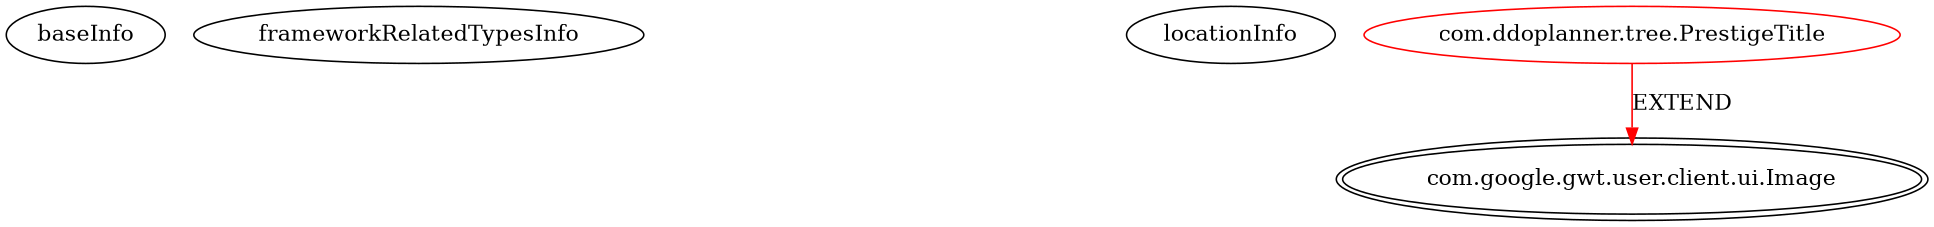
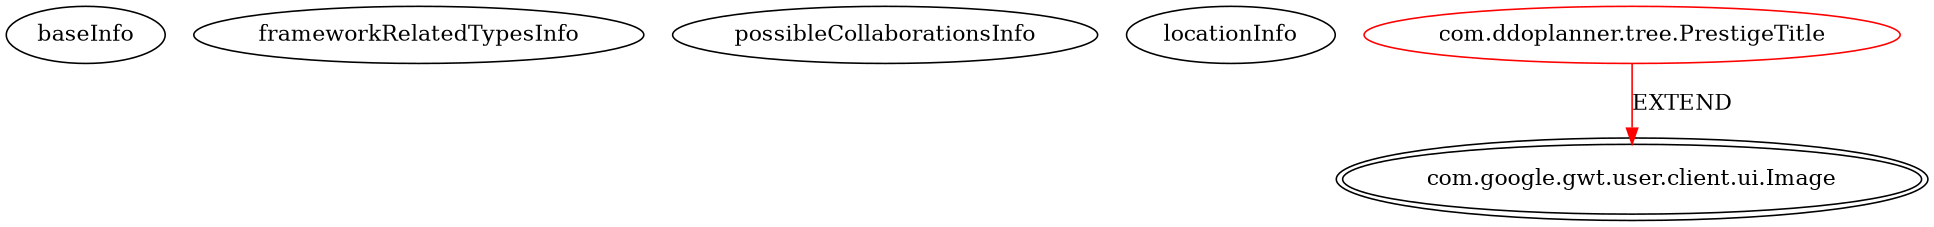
none -> (885, 35)
